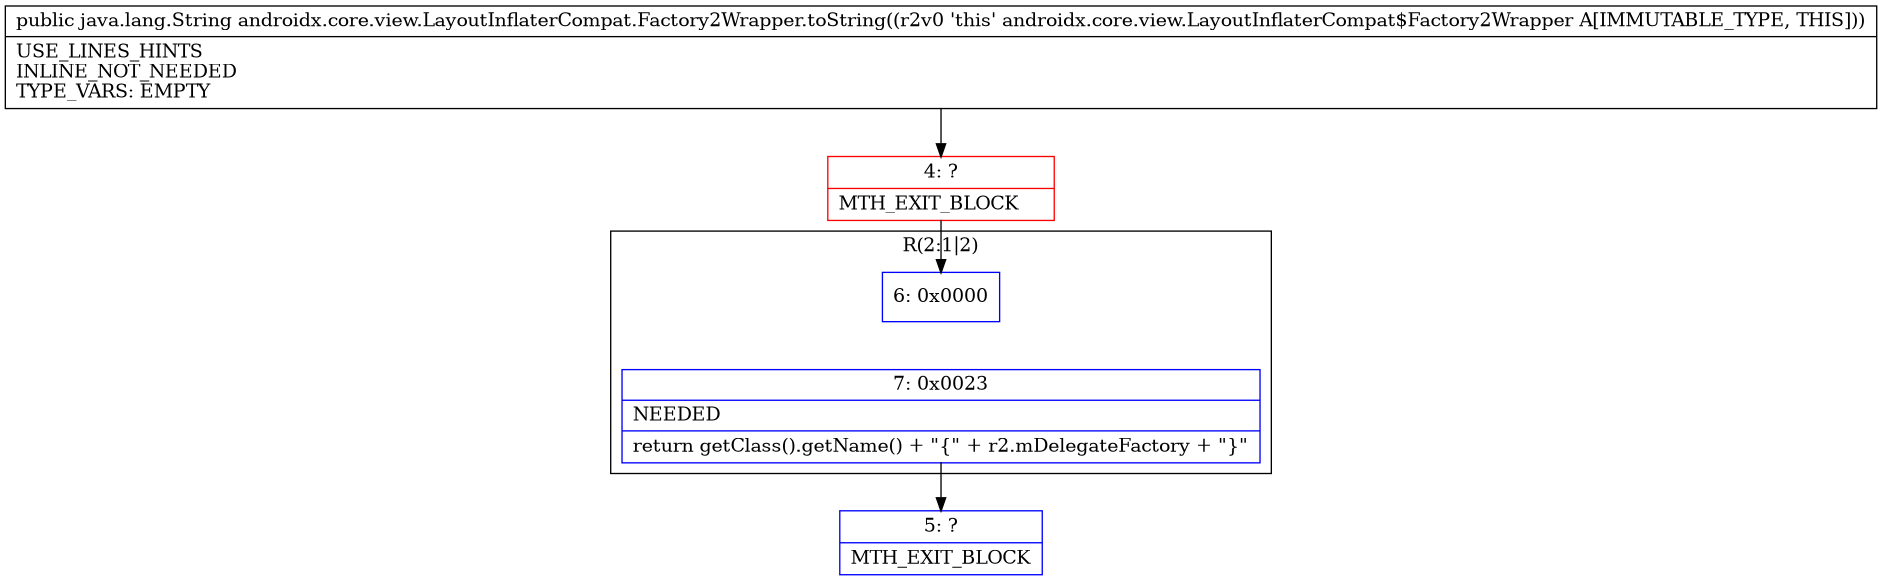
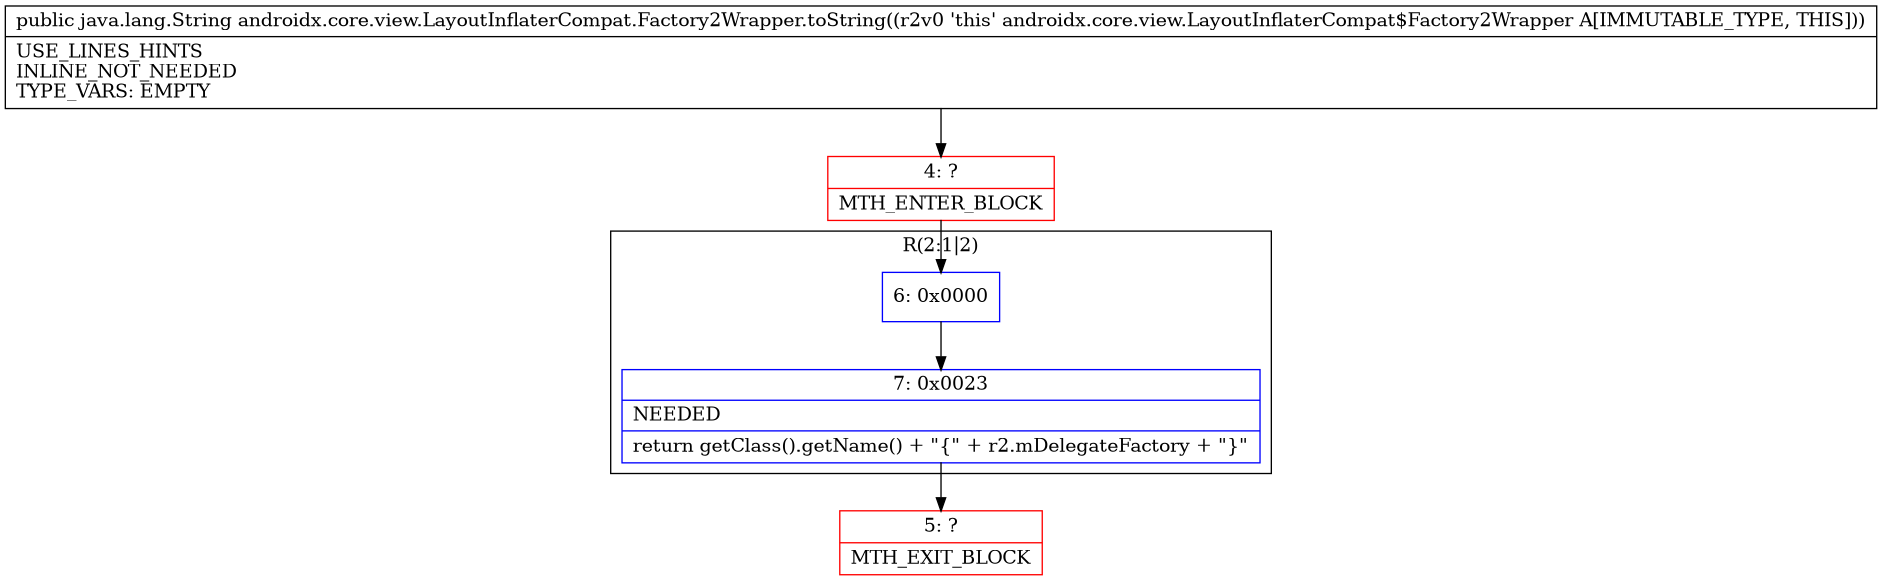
(929, 204) -> (941, 204)
none -> (941, 339)
(941, 543) -> (941, 543)
